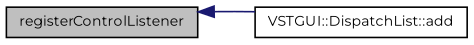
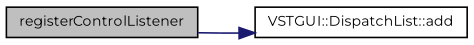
(235, 12) -> (219, 33)
